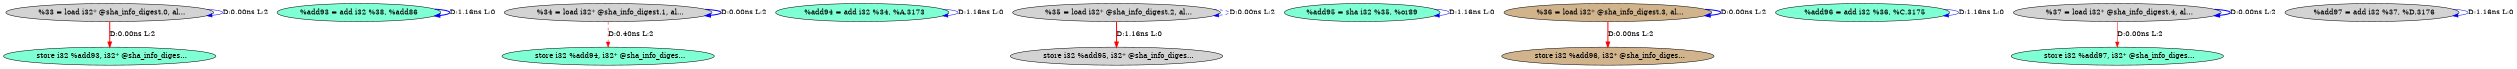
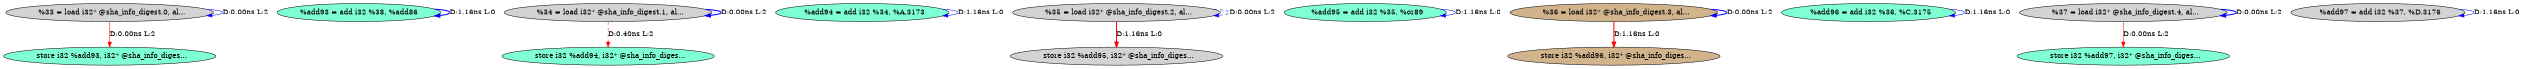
(1362, 13) -> (1365, 13)
(110, 32) -> (110, 32)
(1631, 34) -> (1637, 34)
